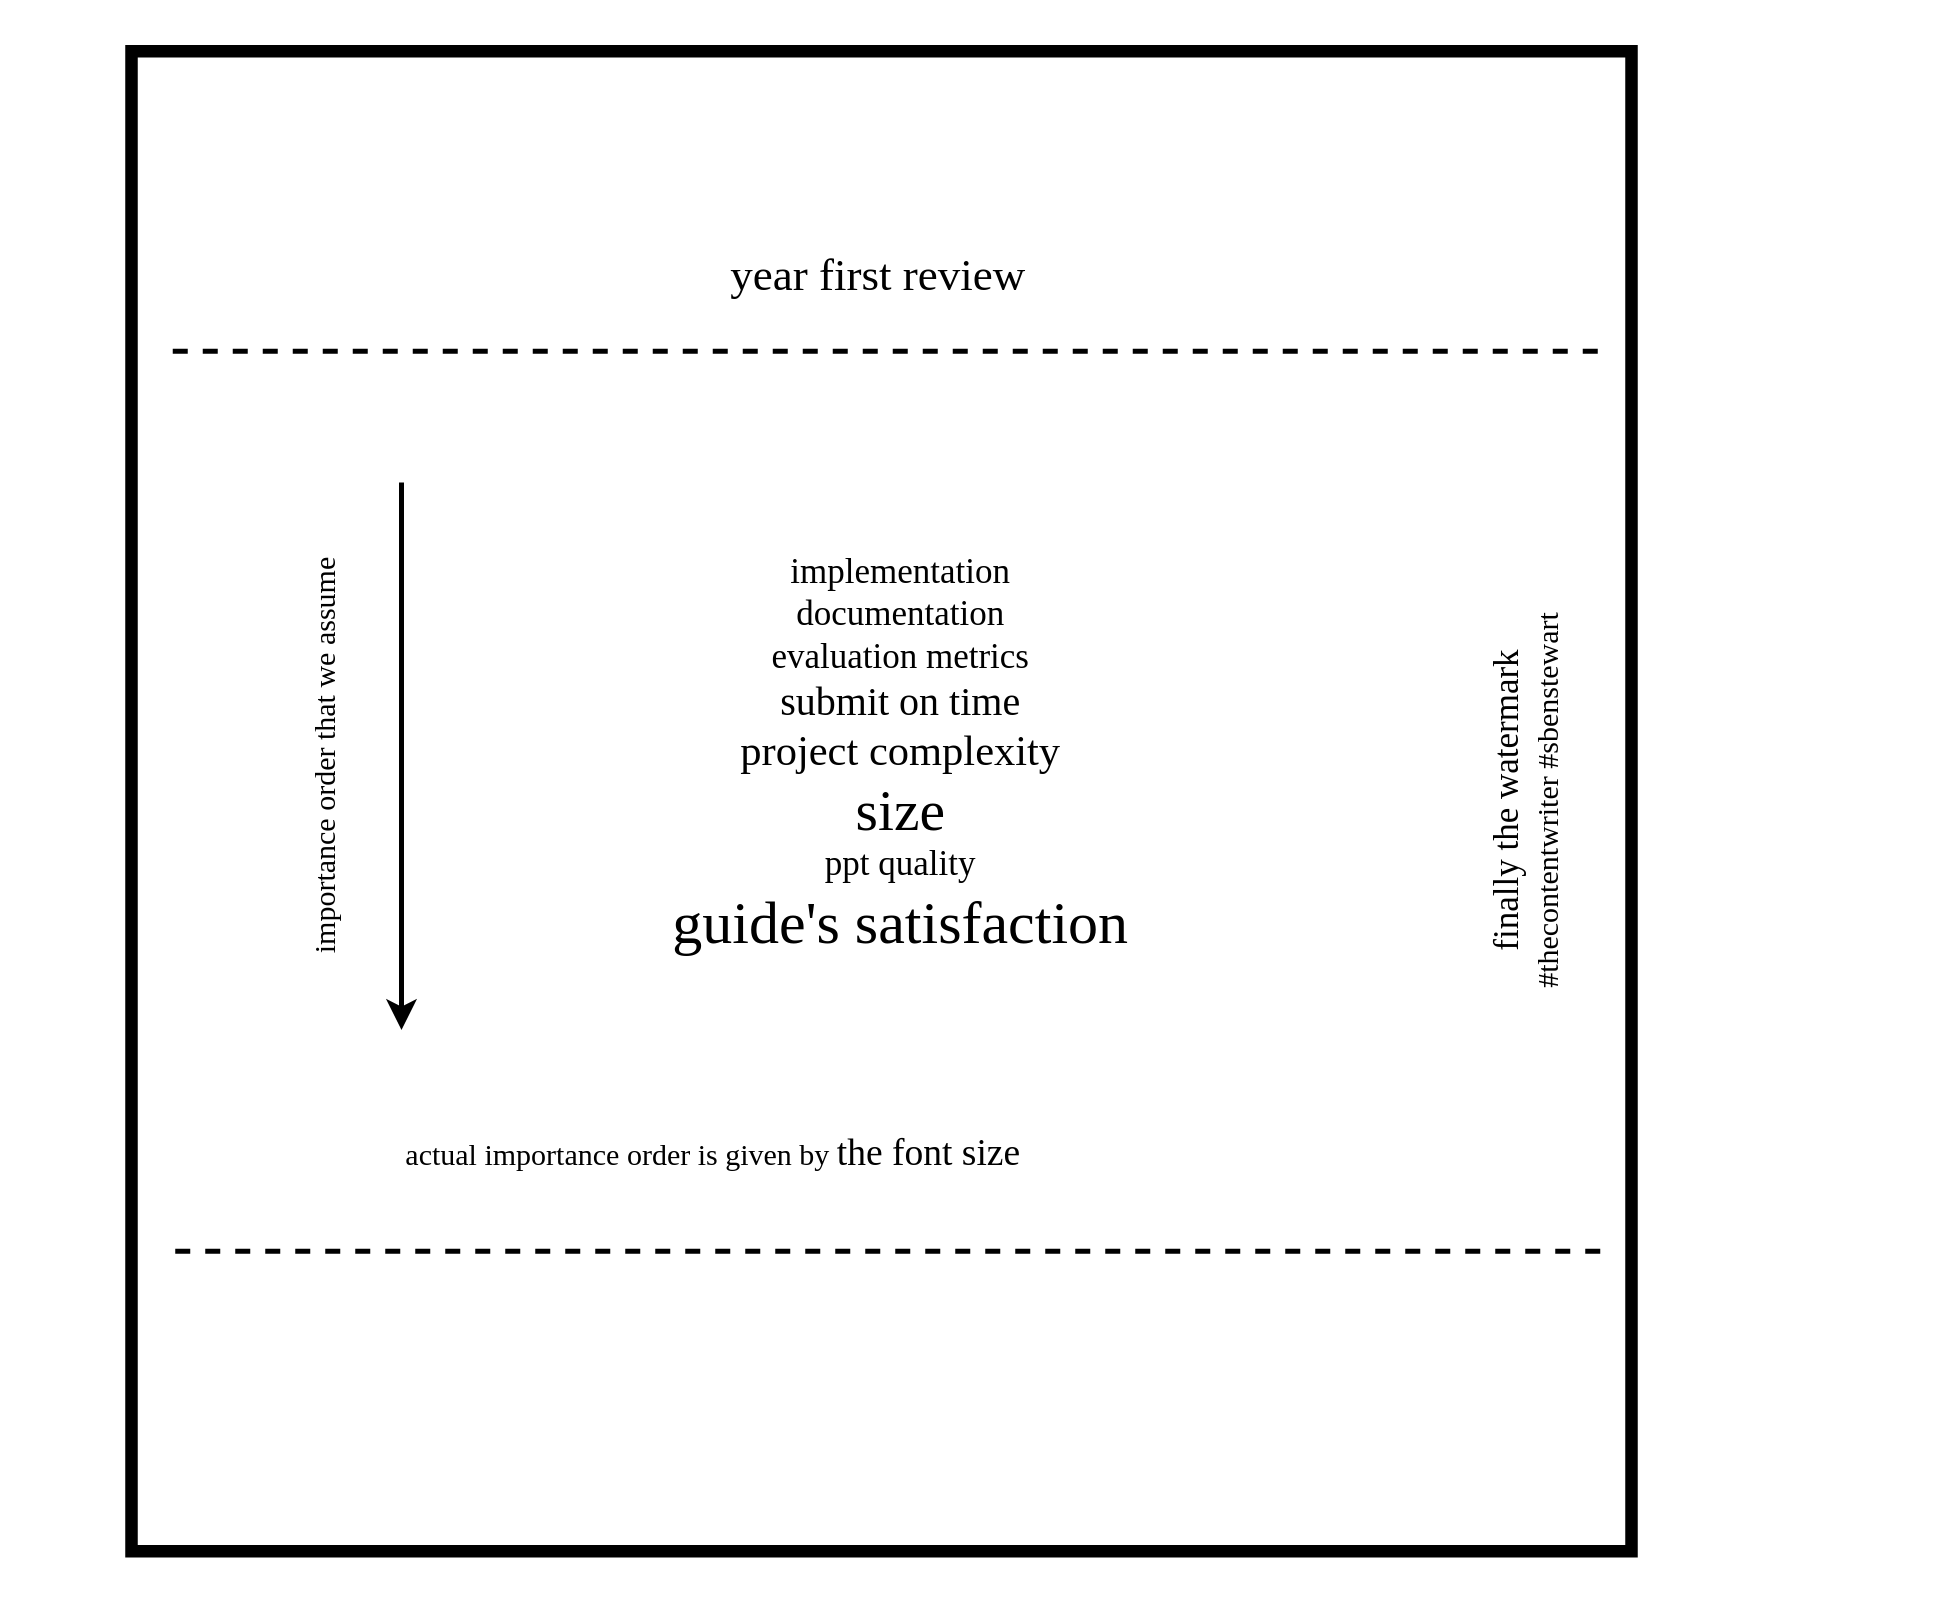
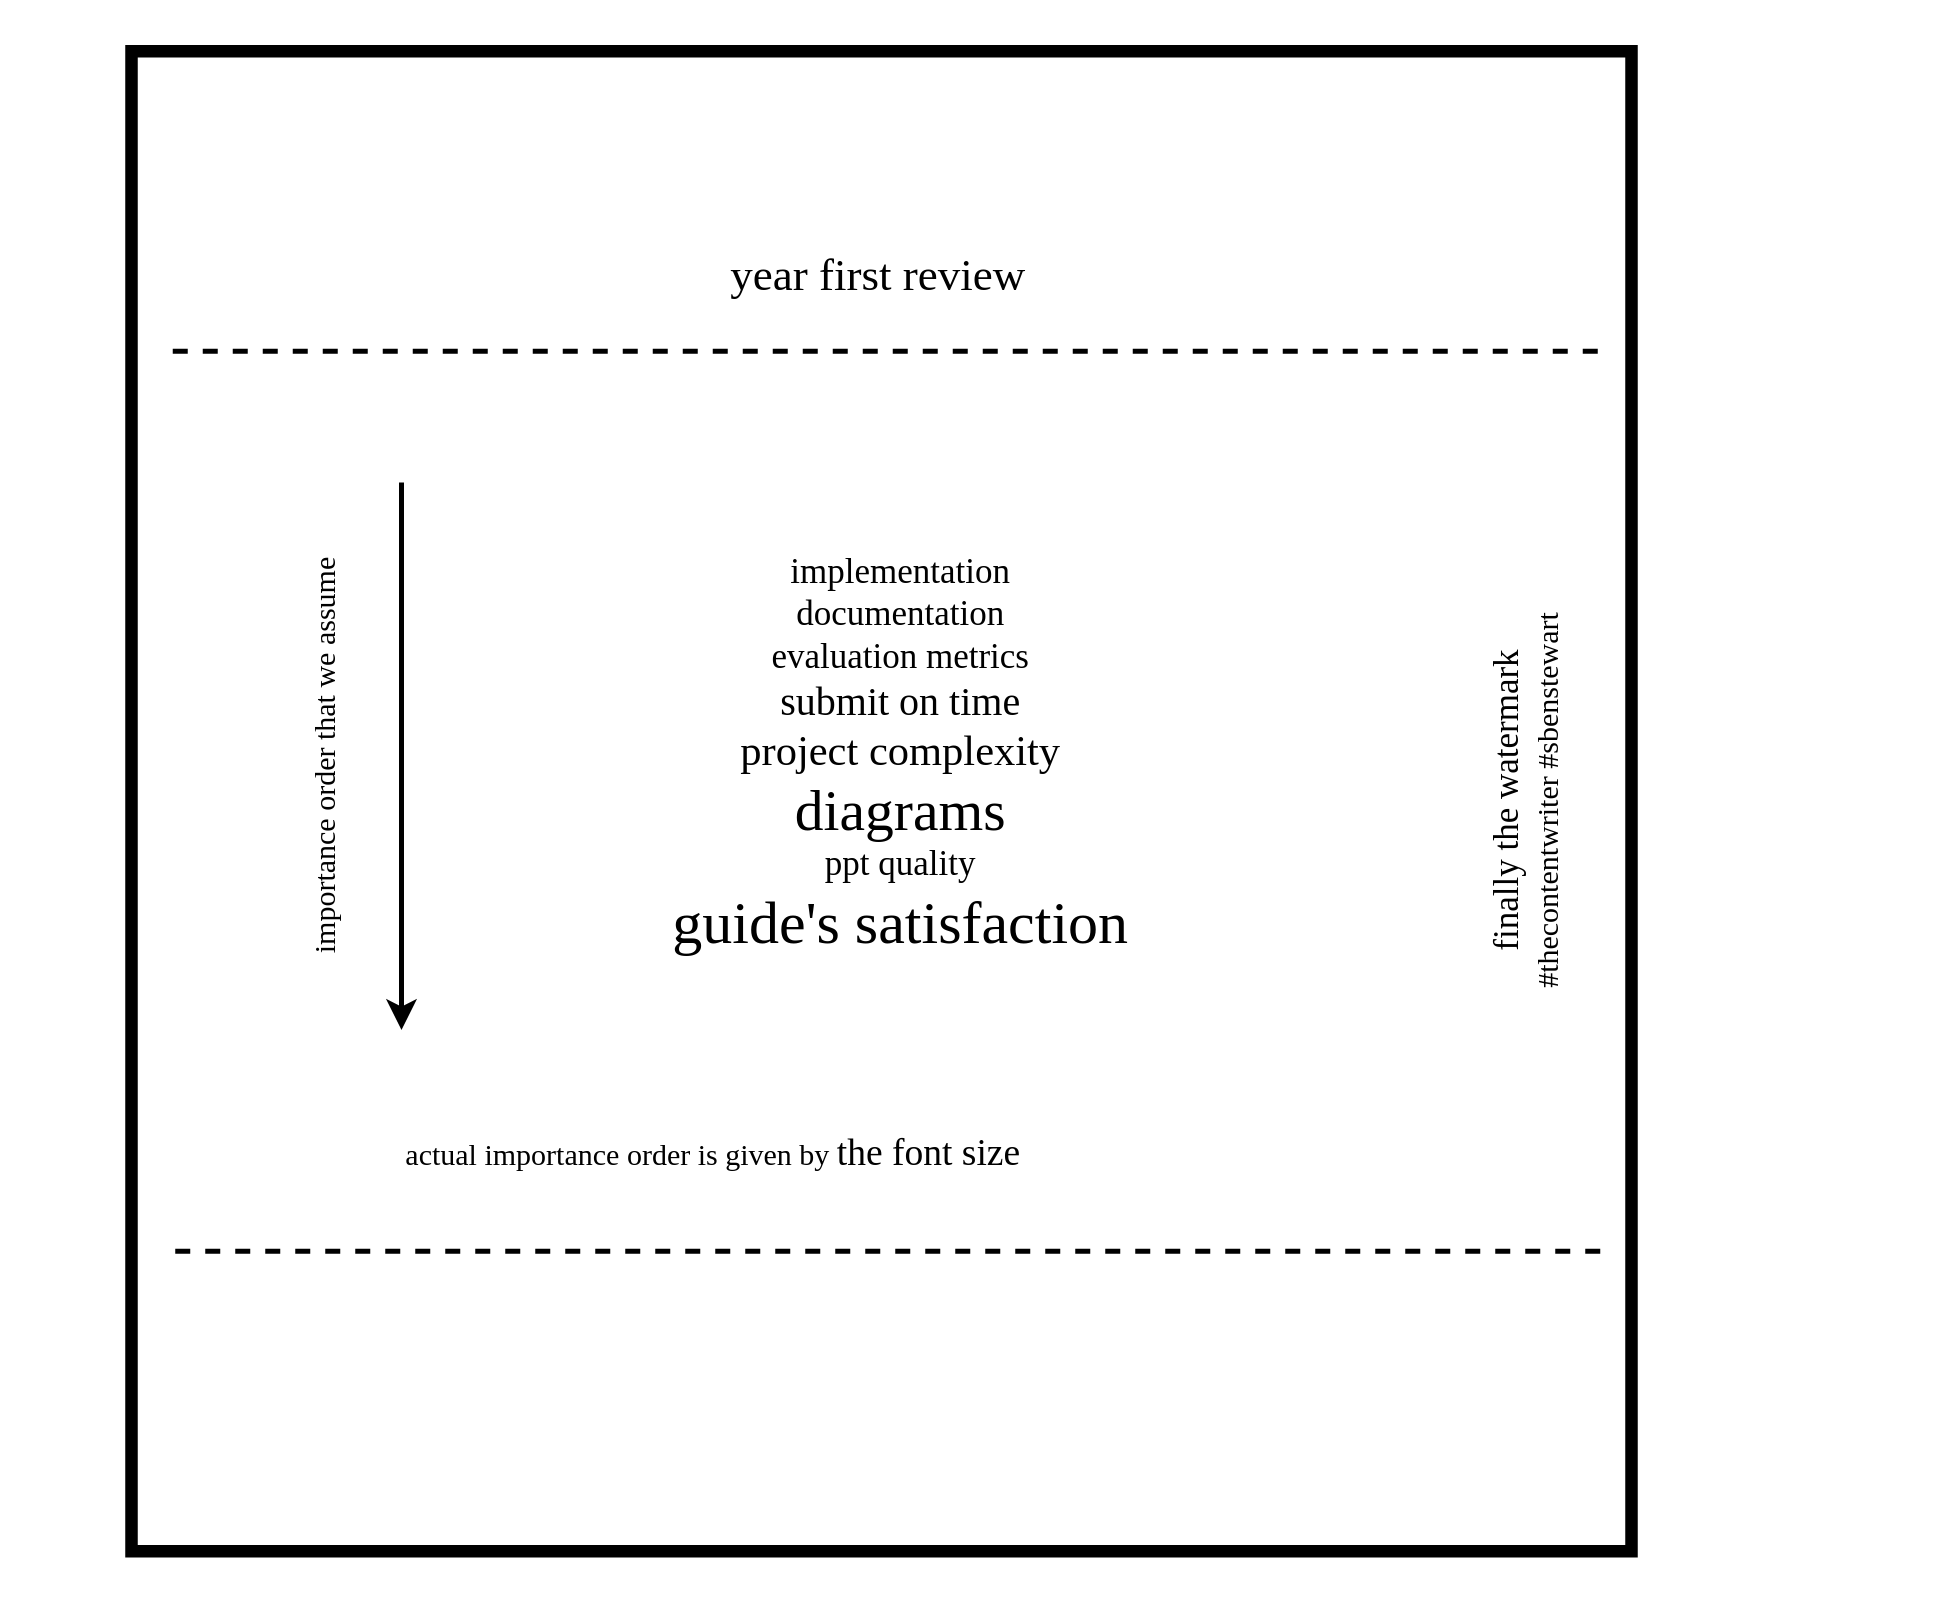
(901, 756) -> (901, 756)
